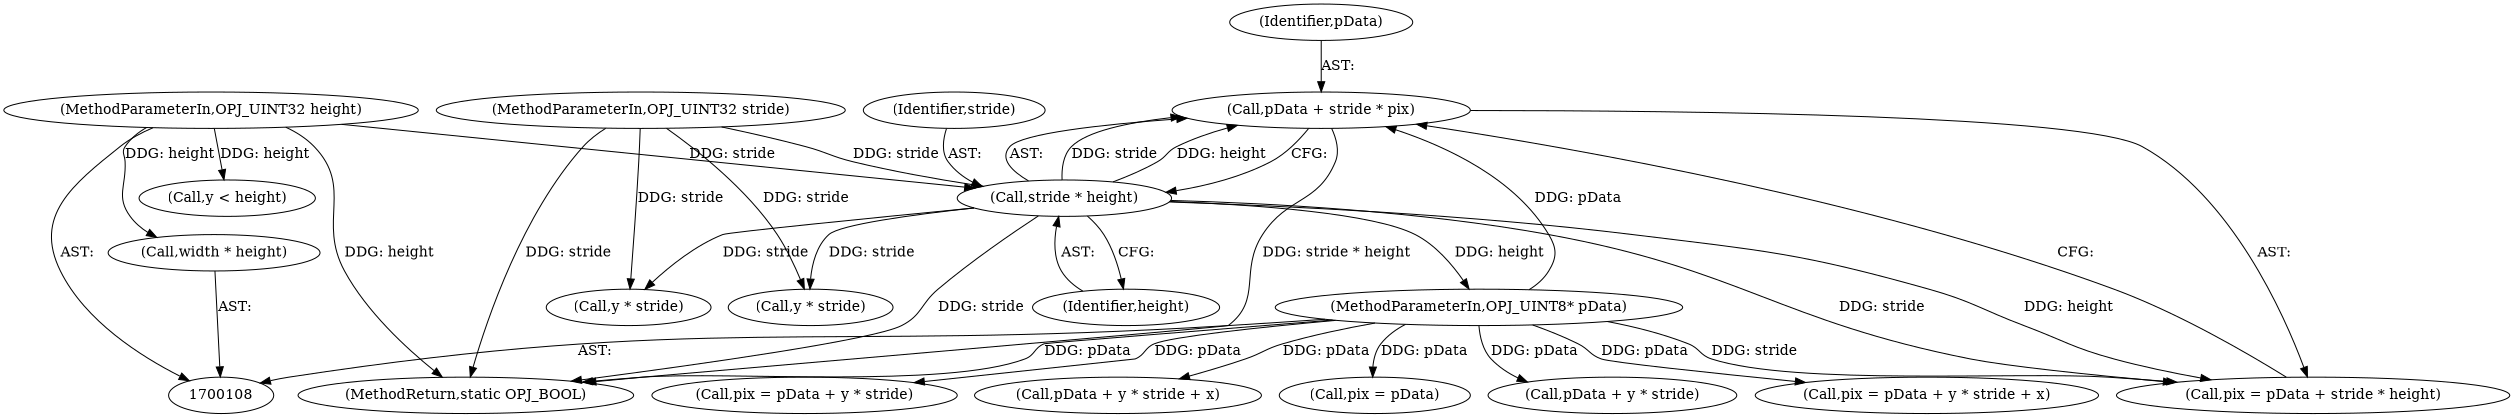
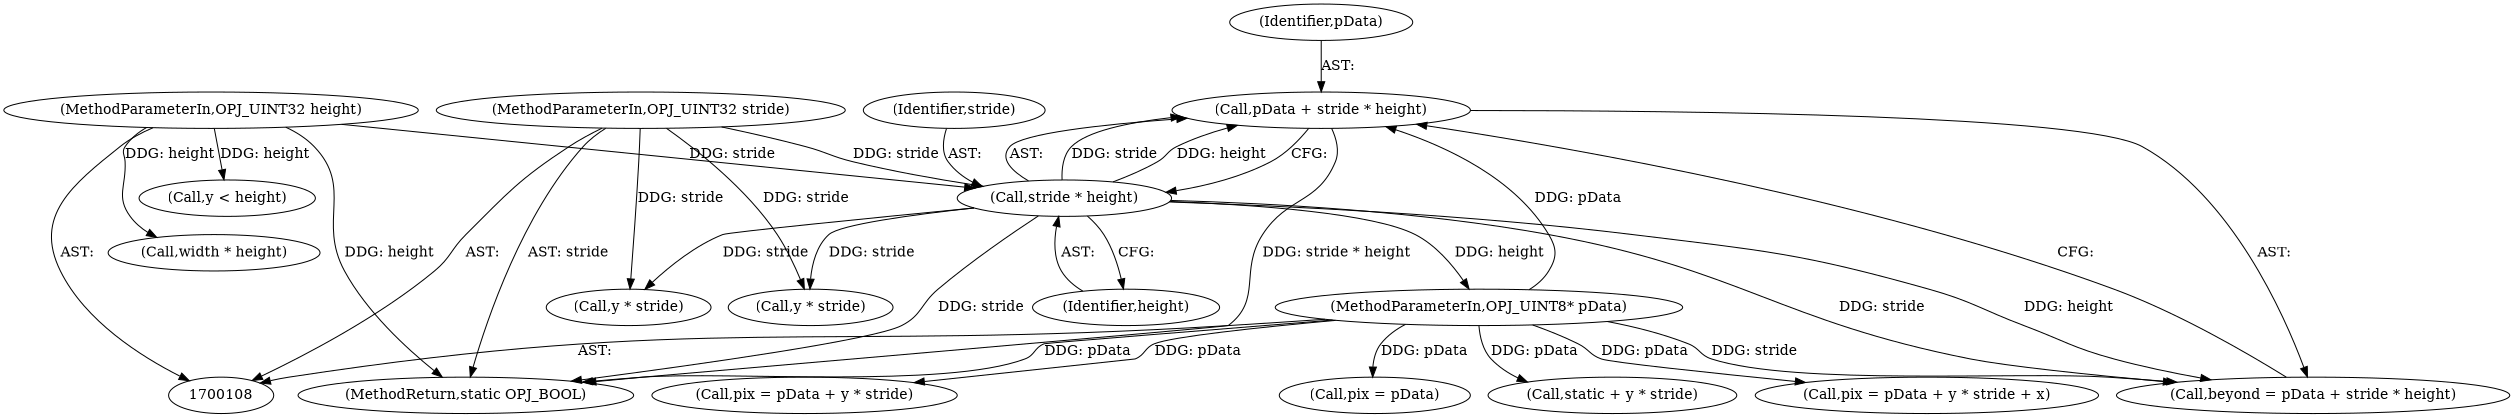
(1321, 110) -> (1321, 110)
(568, 253) -> (568, 253)
(217, 319) -> (441, 265)
(1118, 395) -> none
(1612, 395) -> (1612, 395)
(2313, 395) -> (2313, 395)
